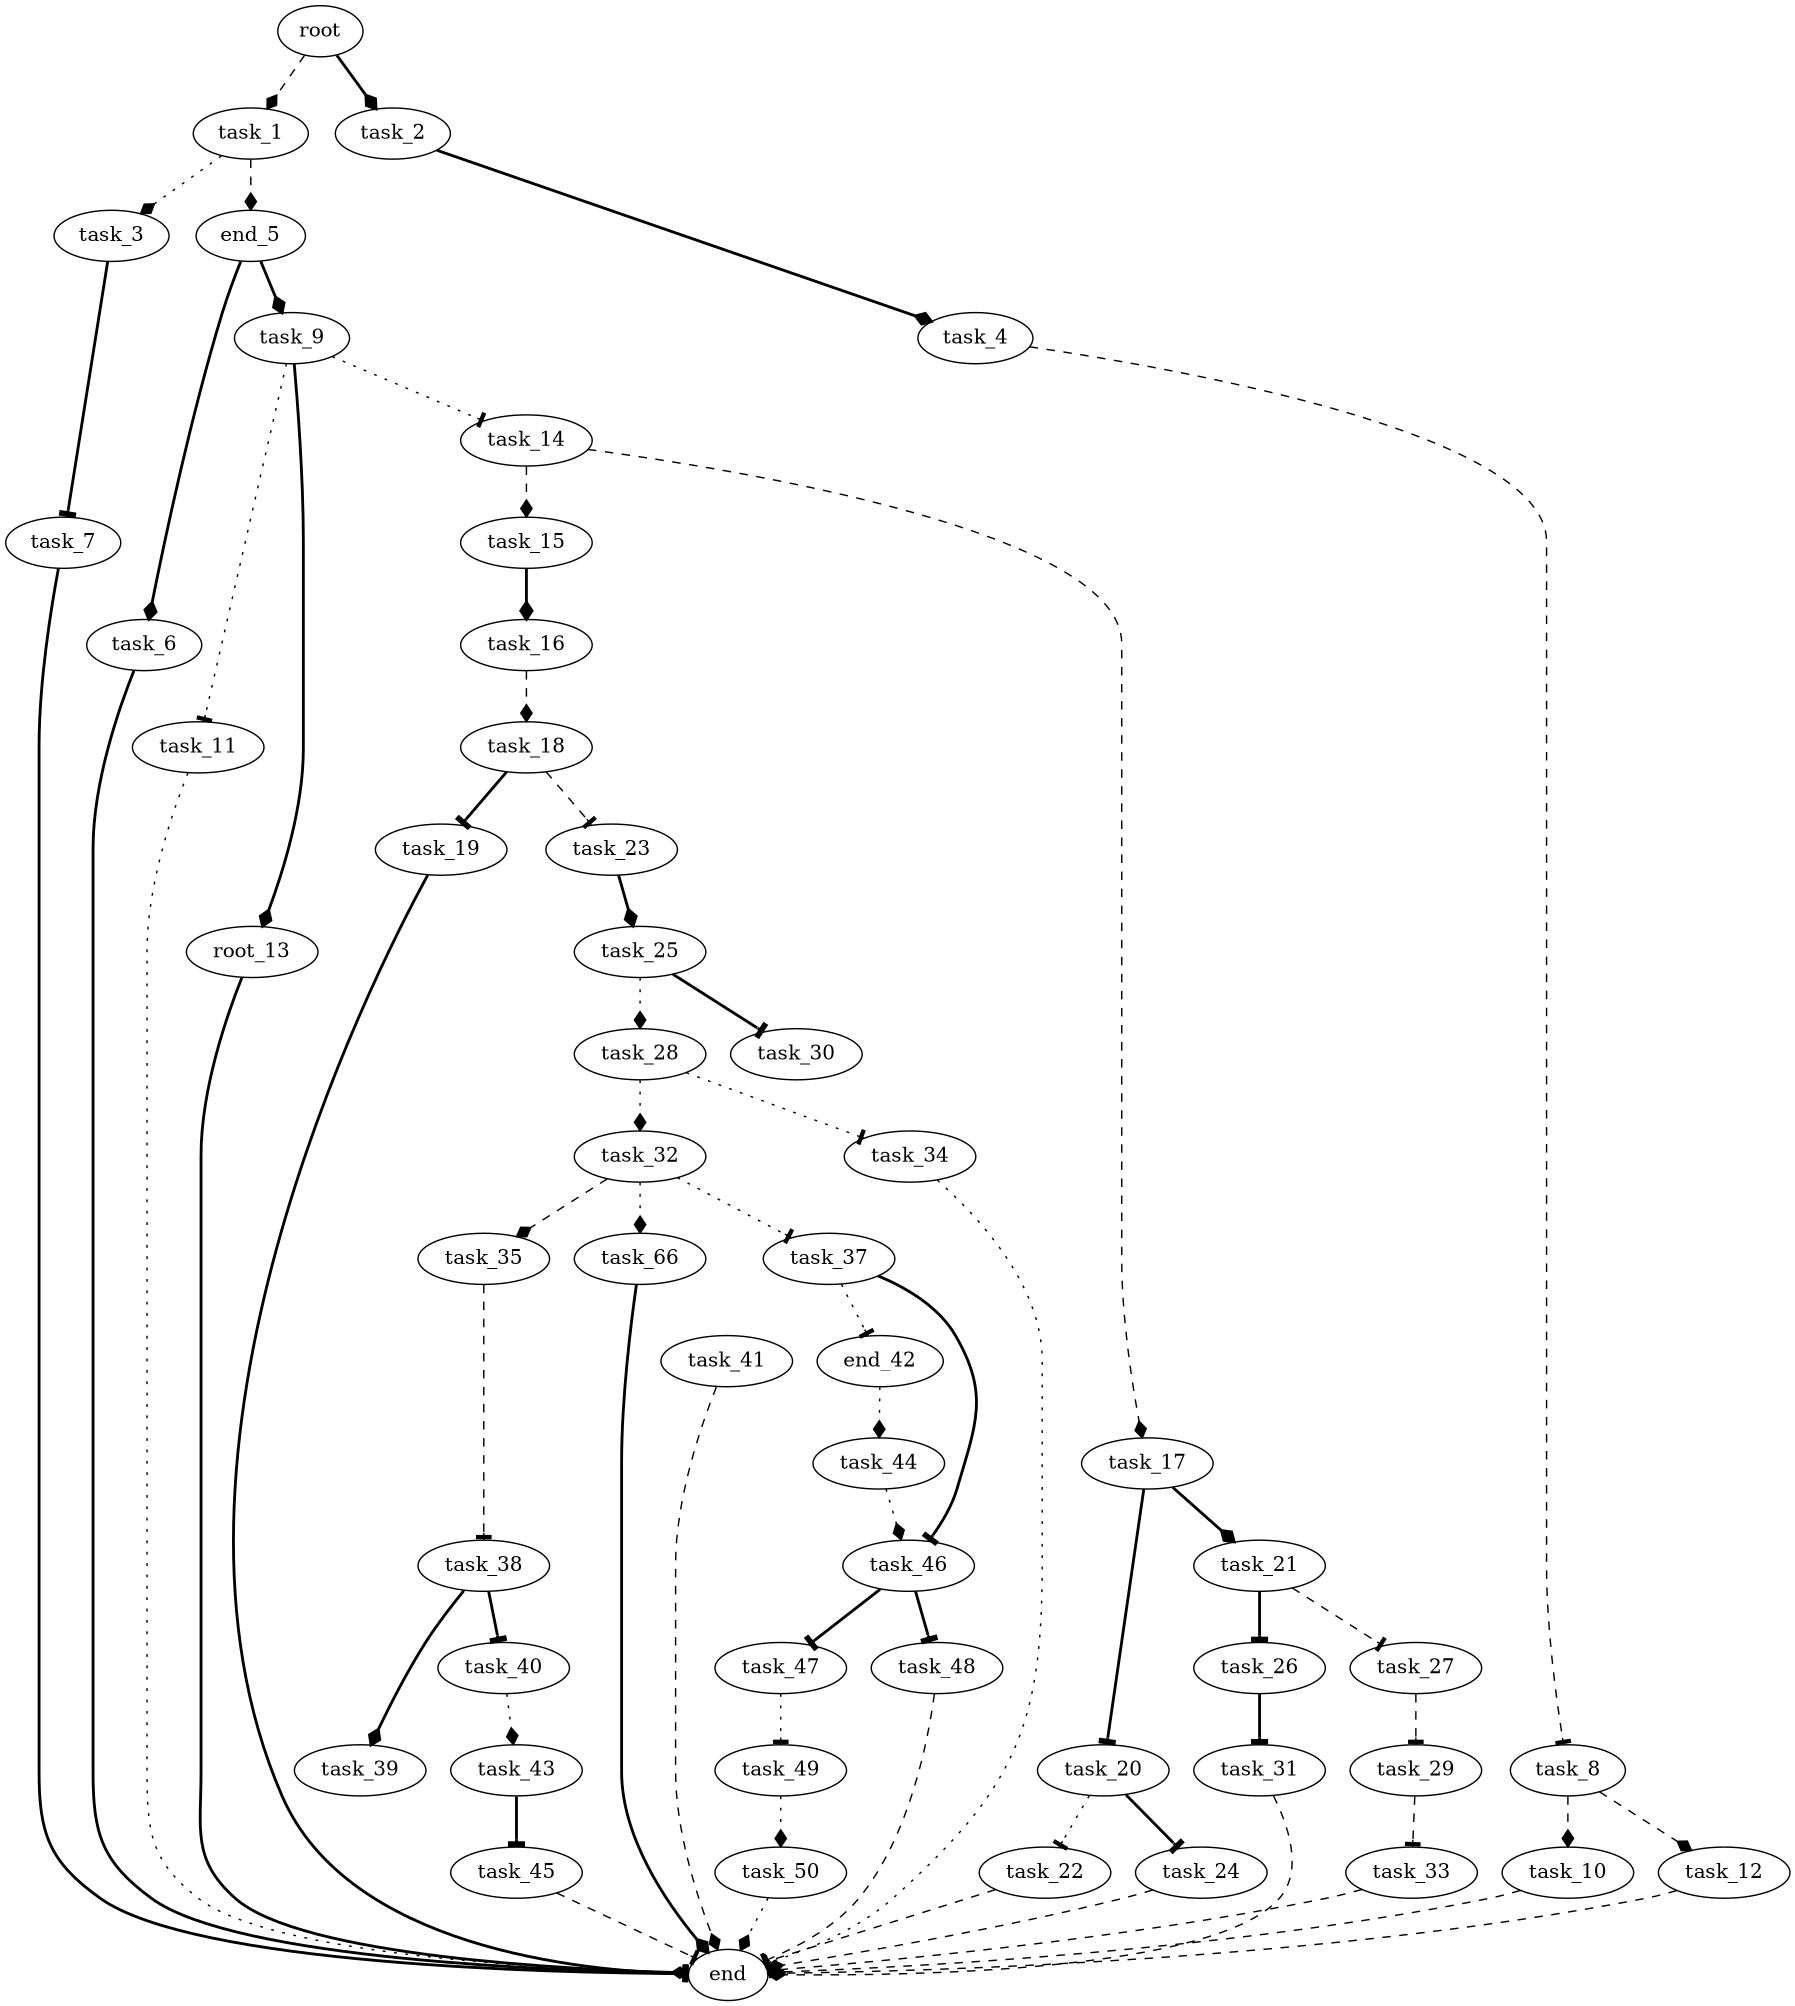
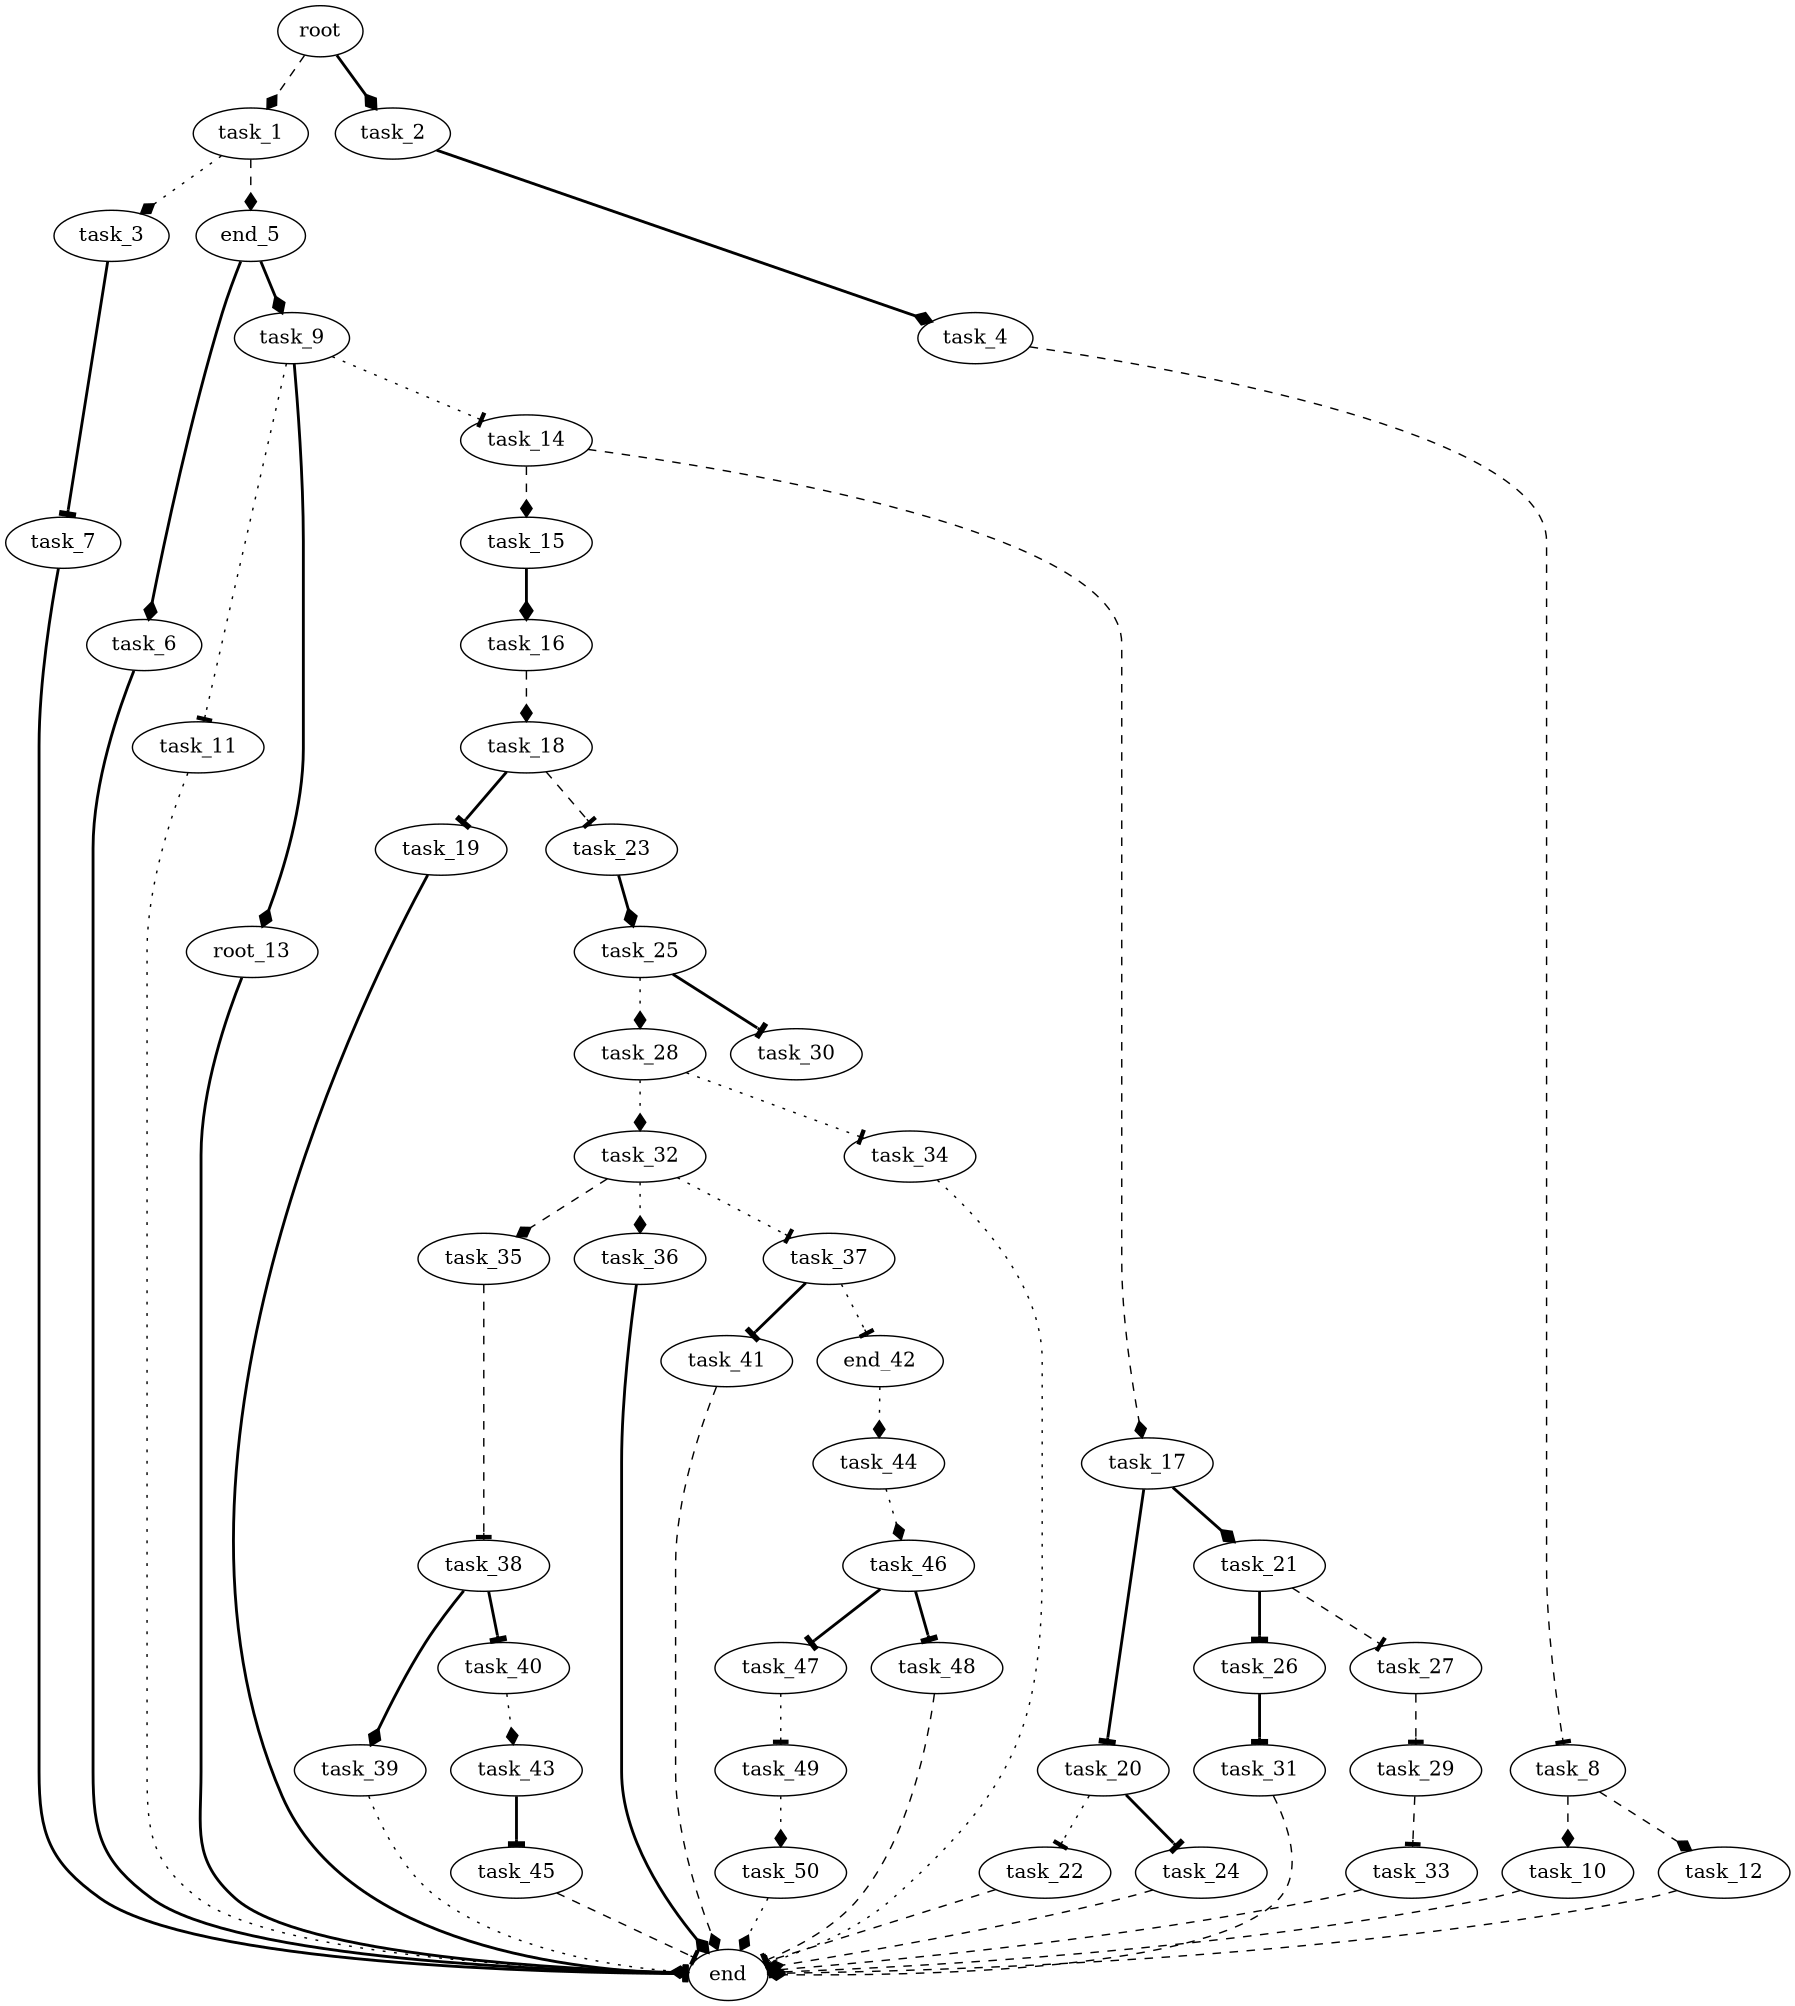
(640, 1259) -> (640, 1259)
(975, 1388) -> (781, 1307)
none -> (491, 1928)
